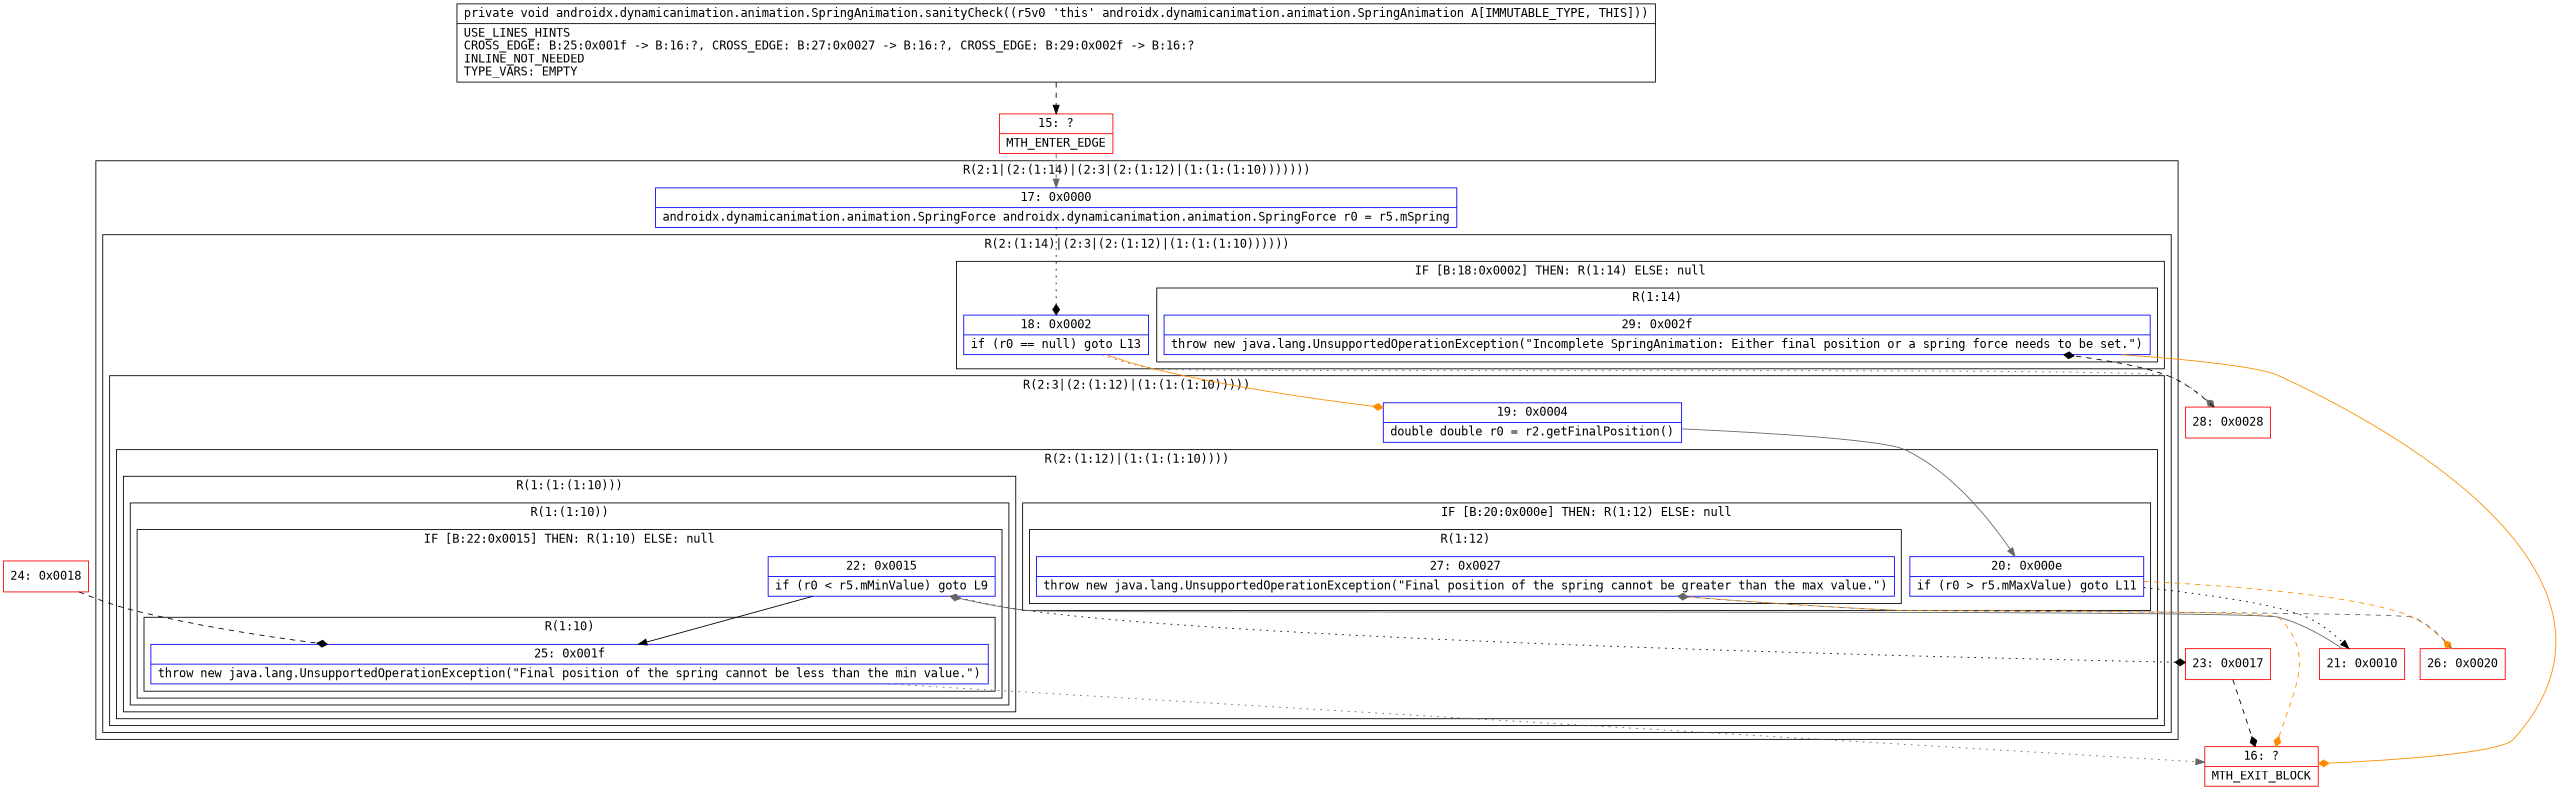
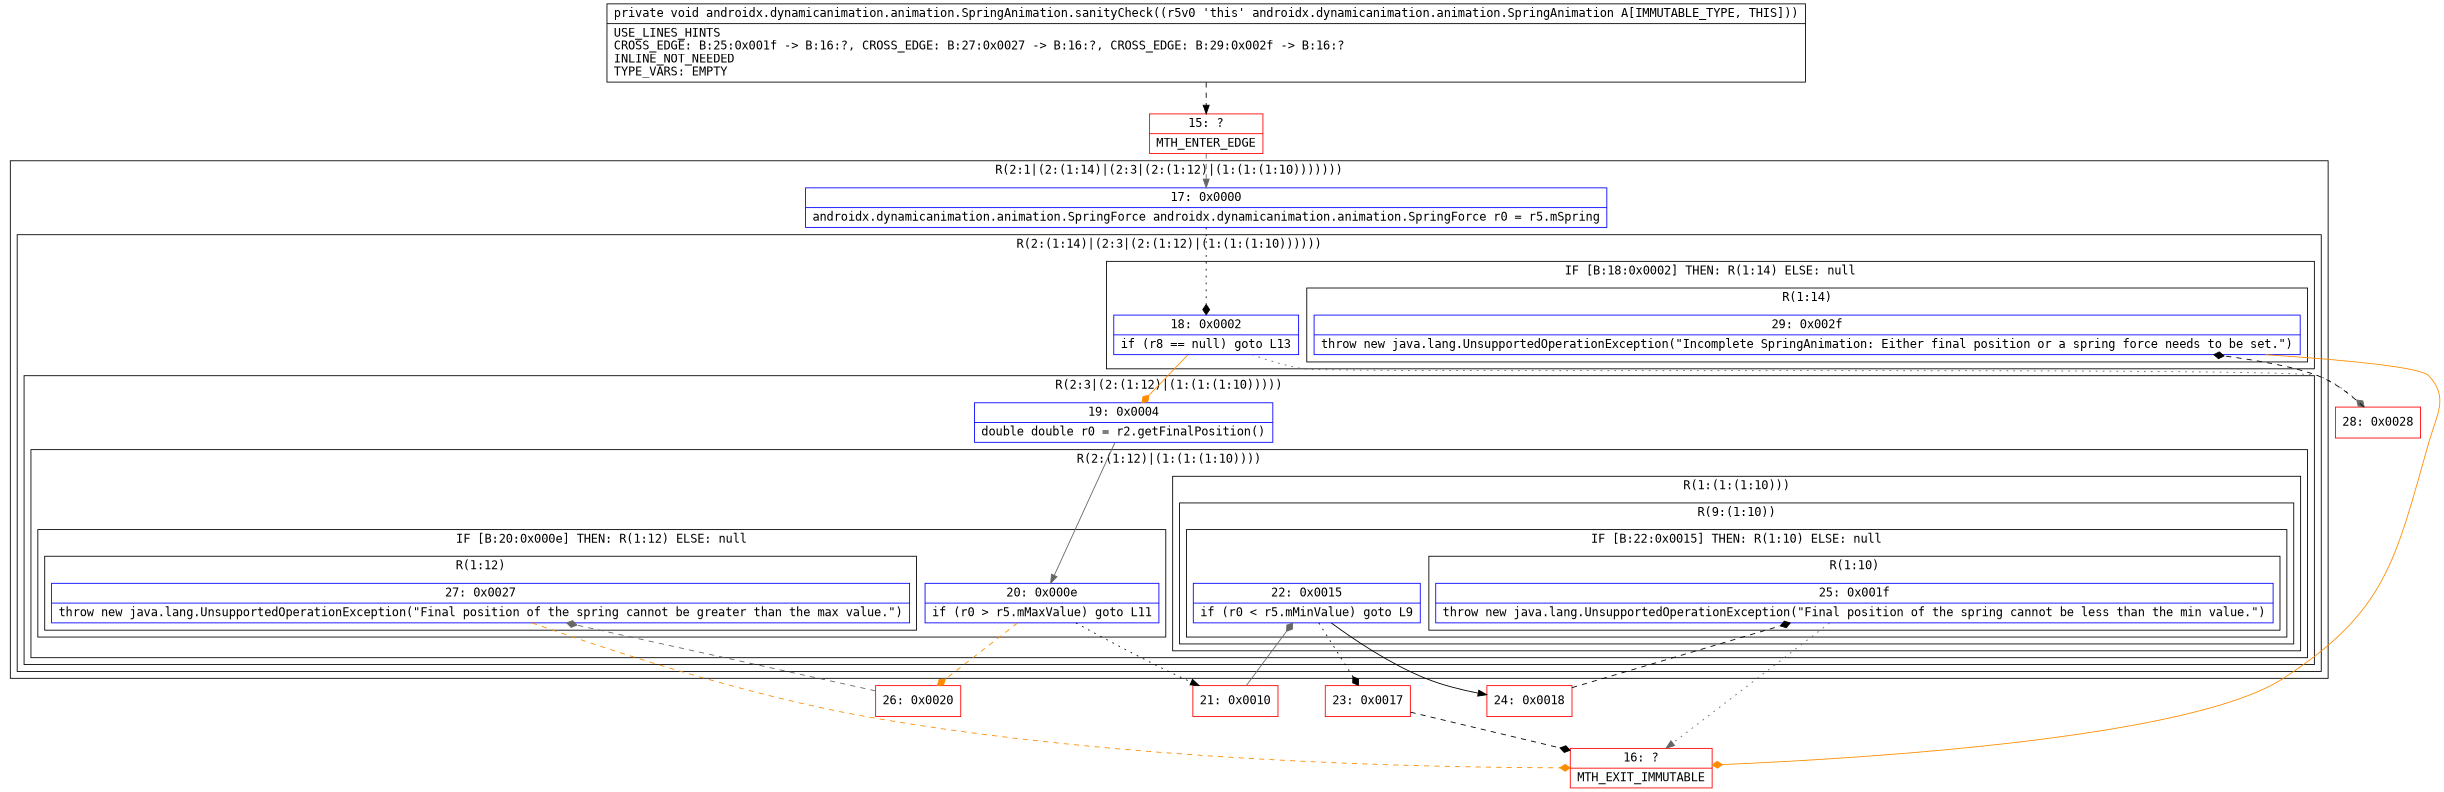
(1056, 344) -> (1206, 344)
(570, 513) -> (1737, 513)
(717, 623) -> (1401, 667)
(2261, 776) -> (1641, 778)
